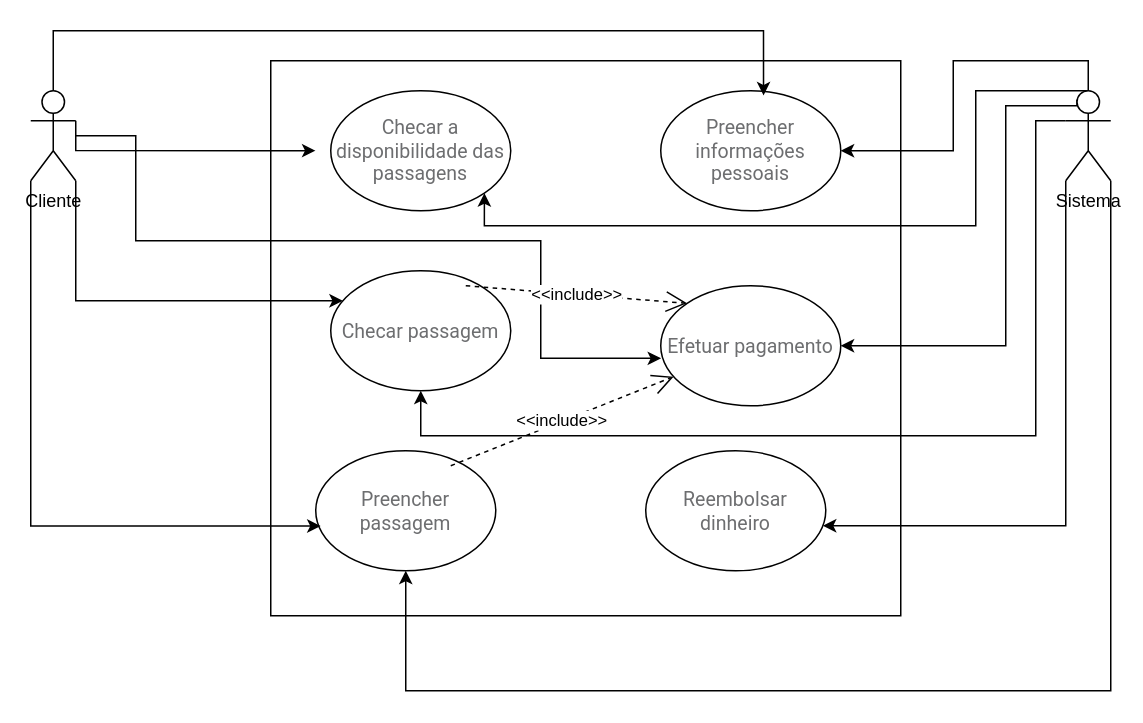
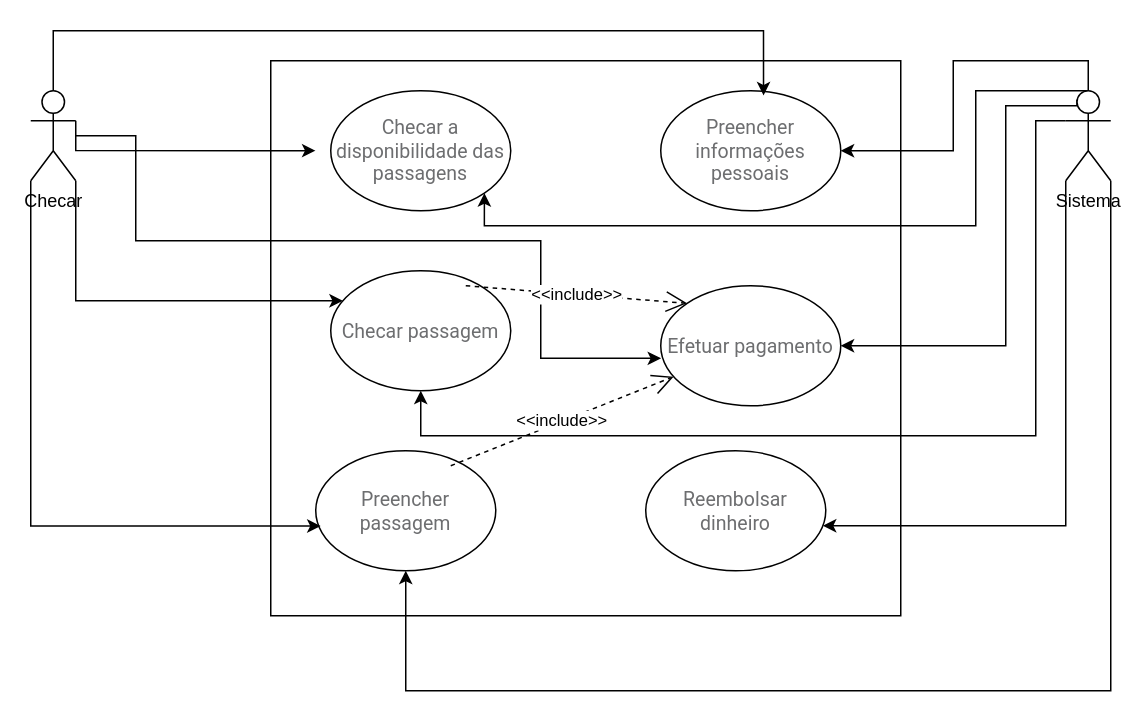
(54, 202) -> (54, 202)
